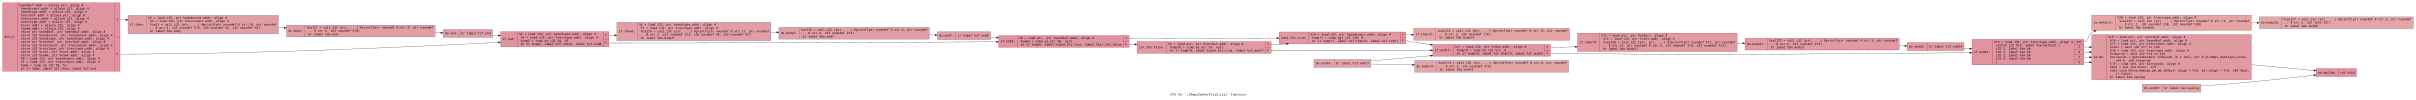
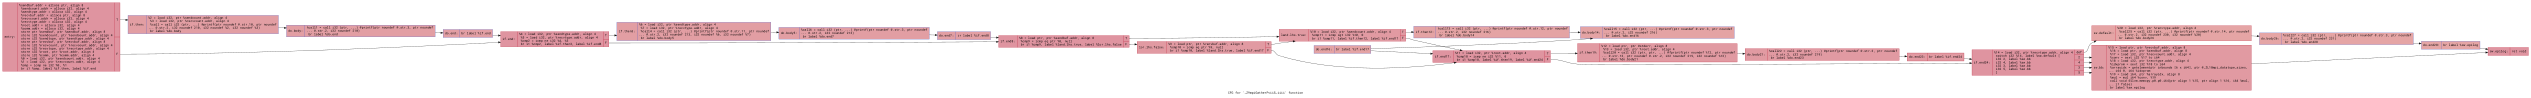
(2307, 23) -> (2310, 39)
none -> (1574, 32)
(1492, 34) -> (1492, 32)
none -> (2416, 43)
